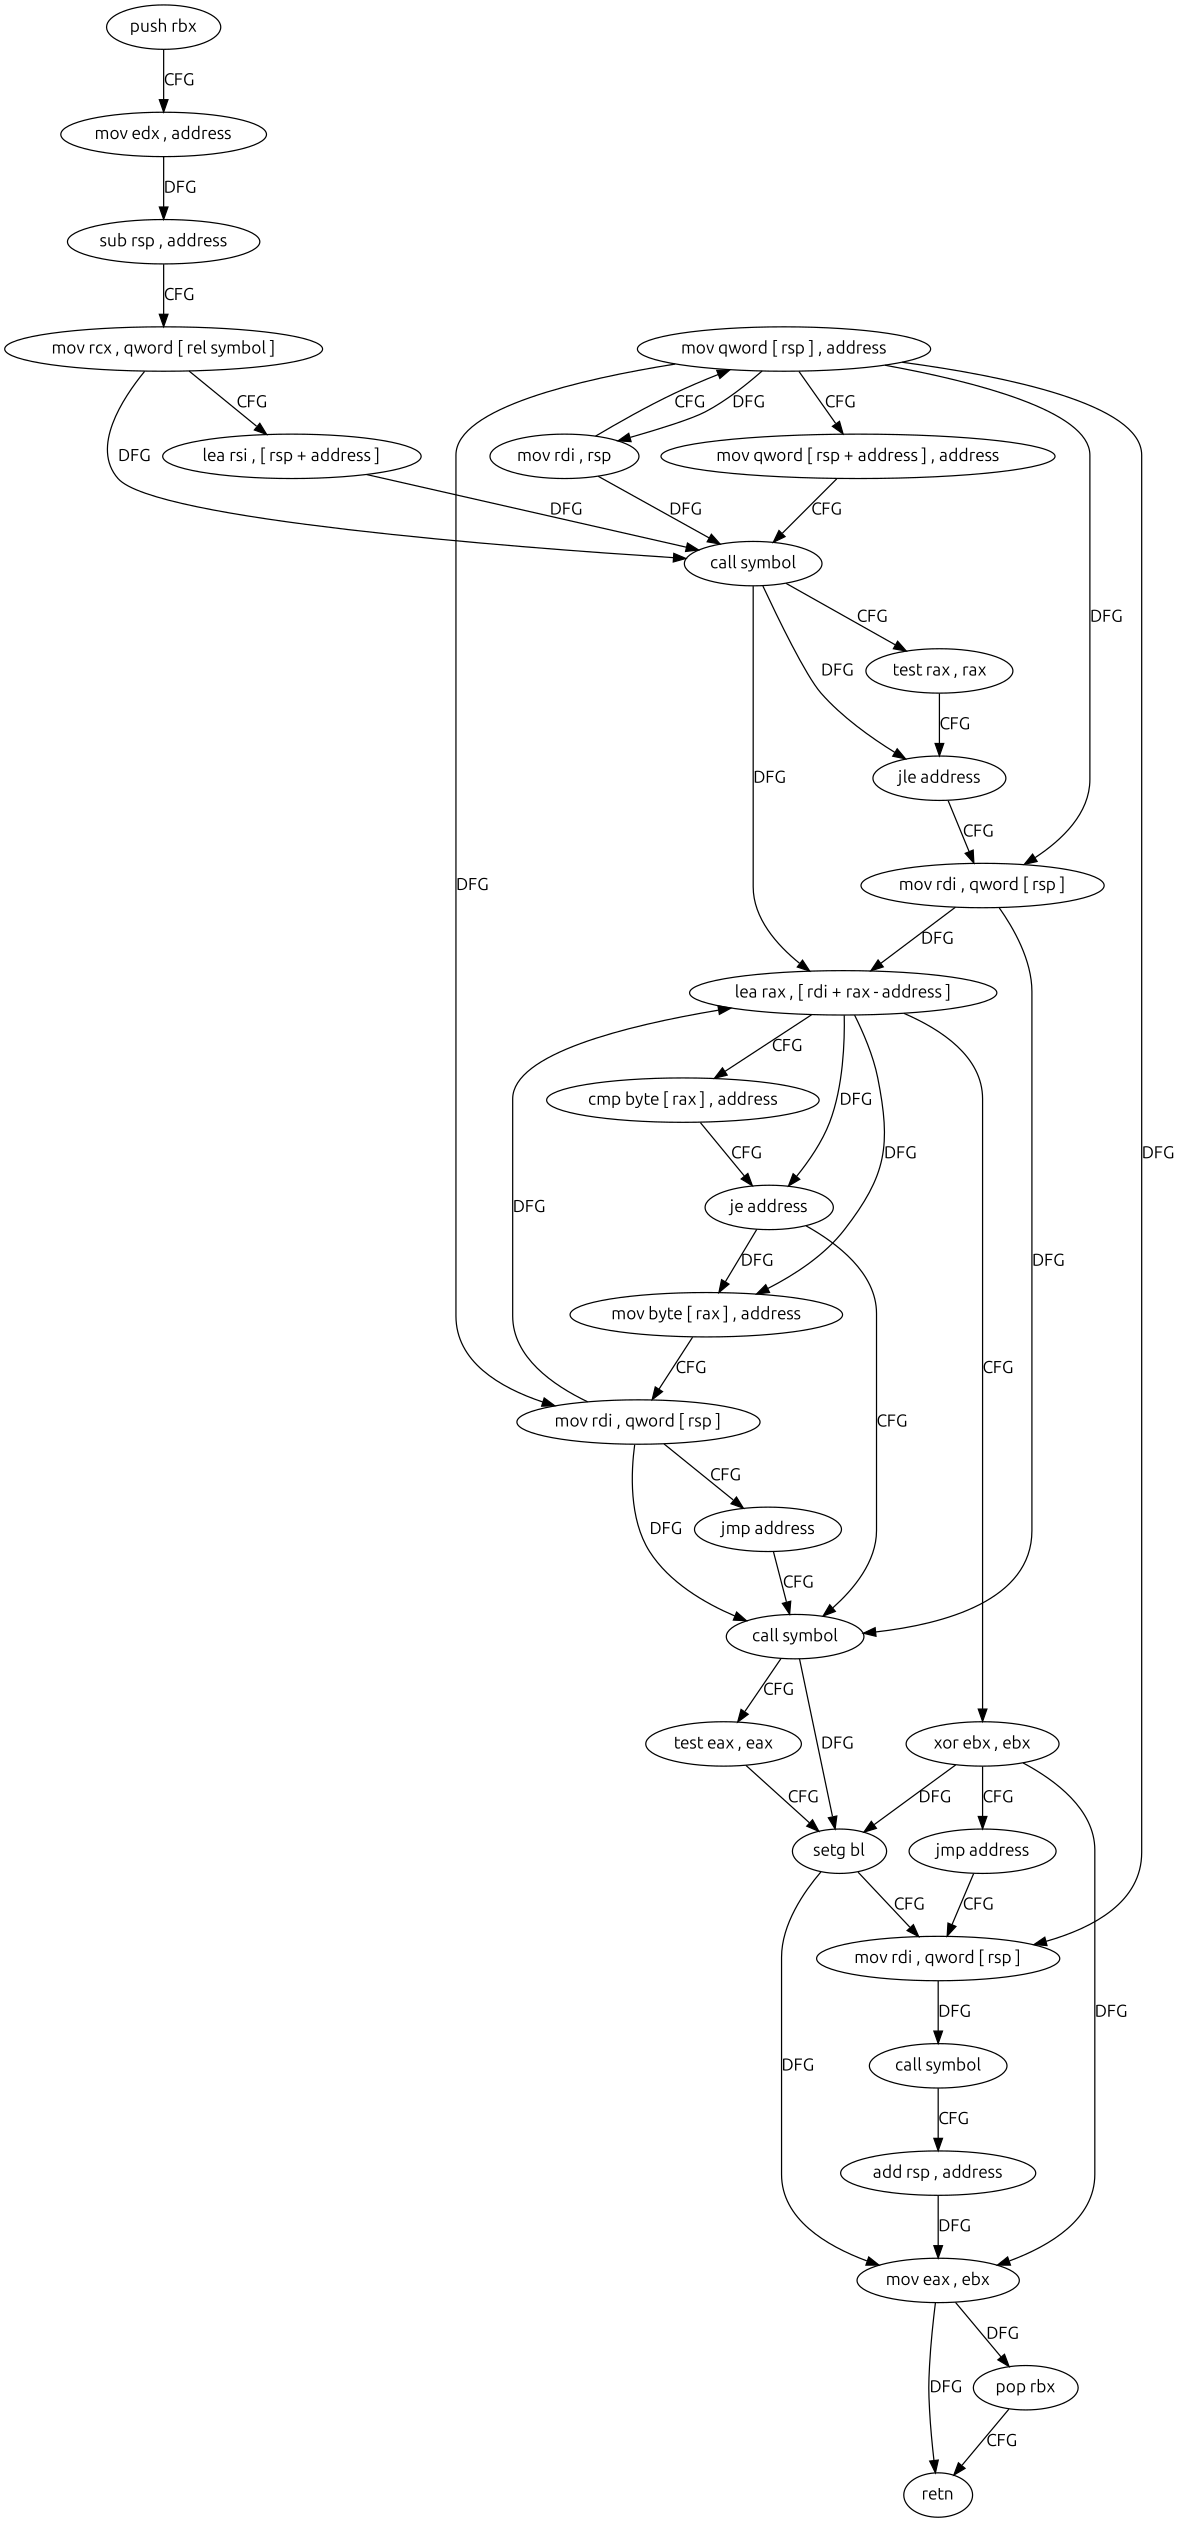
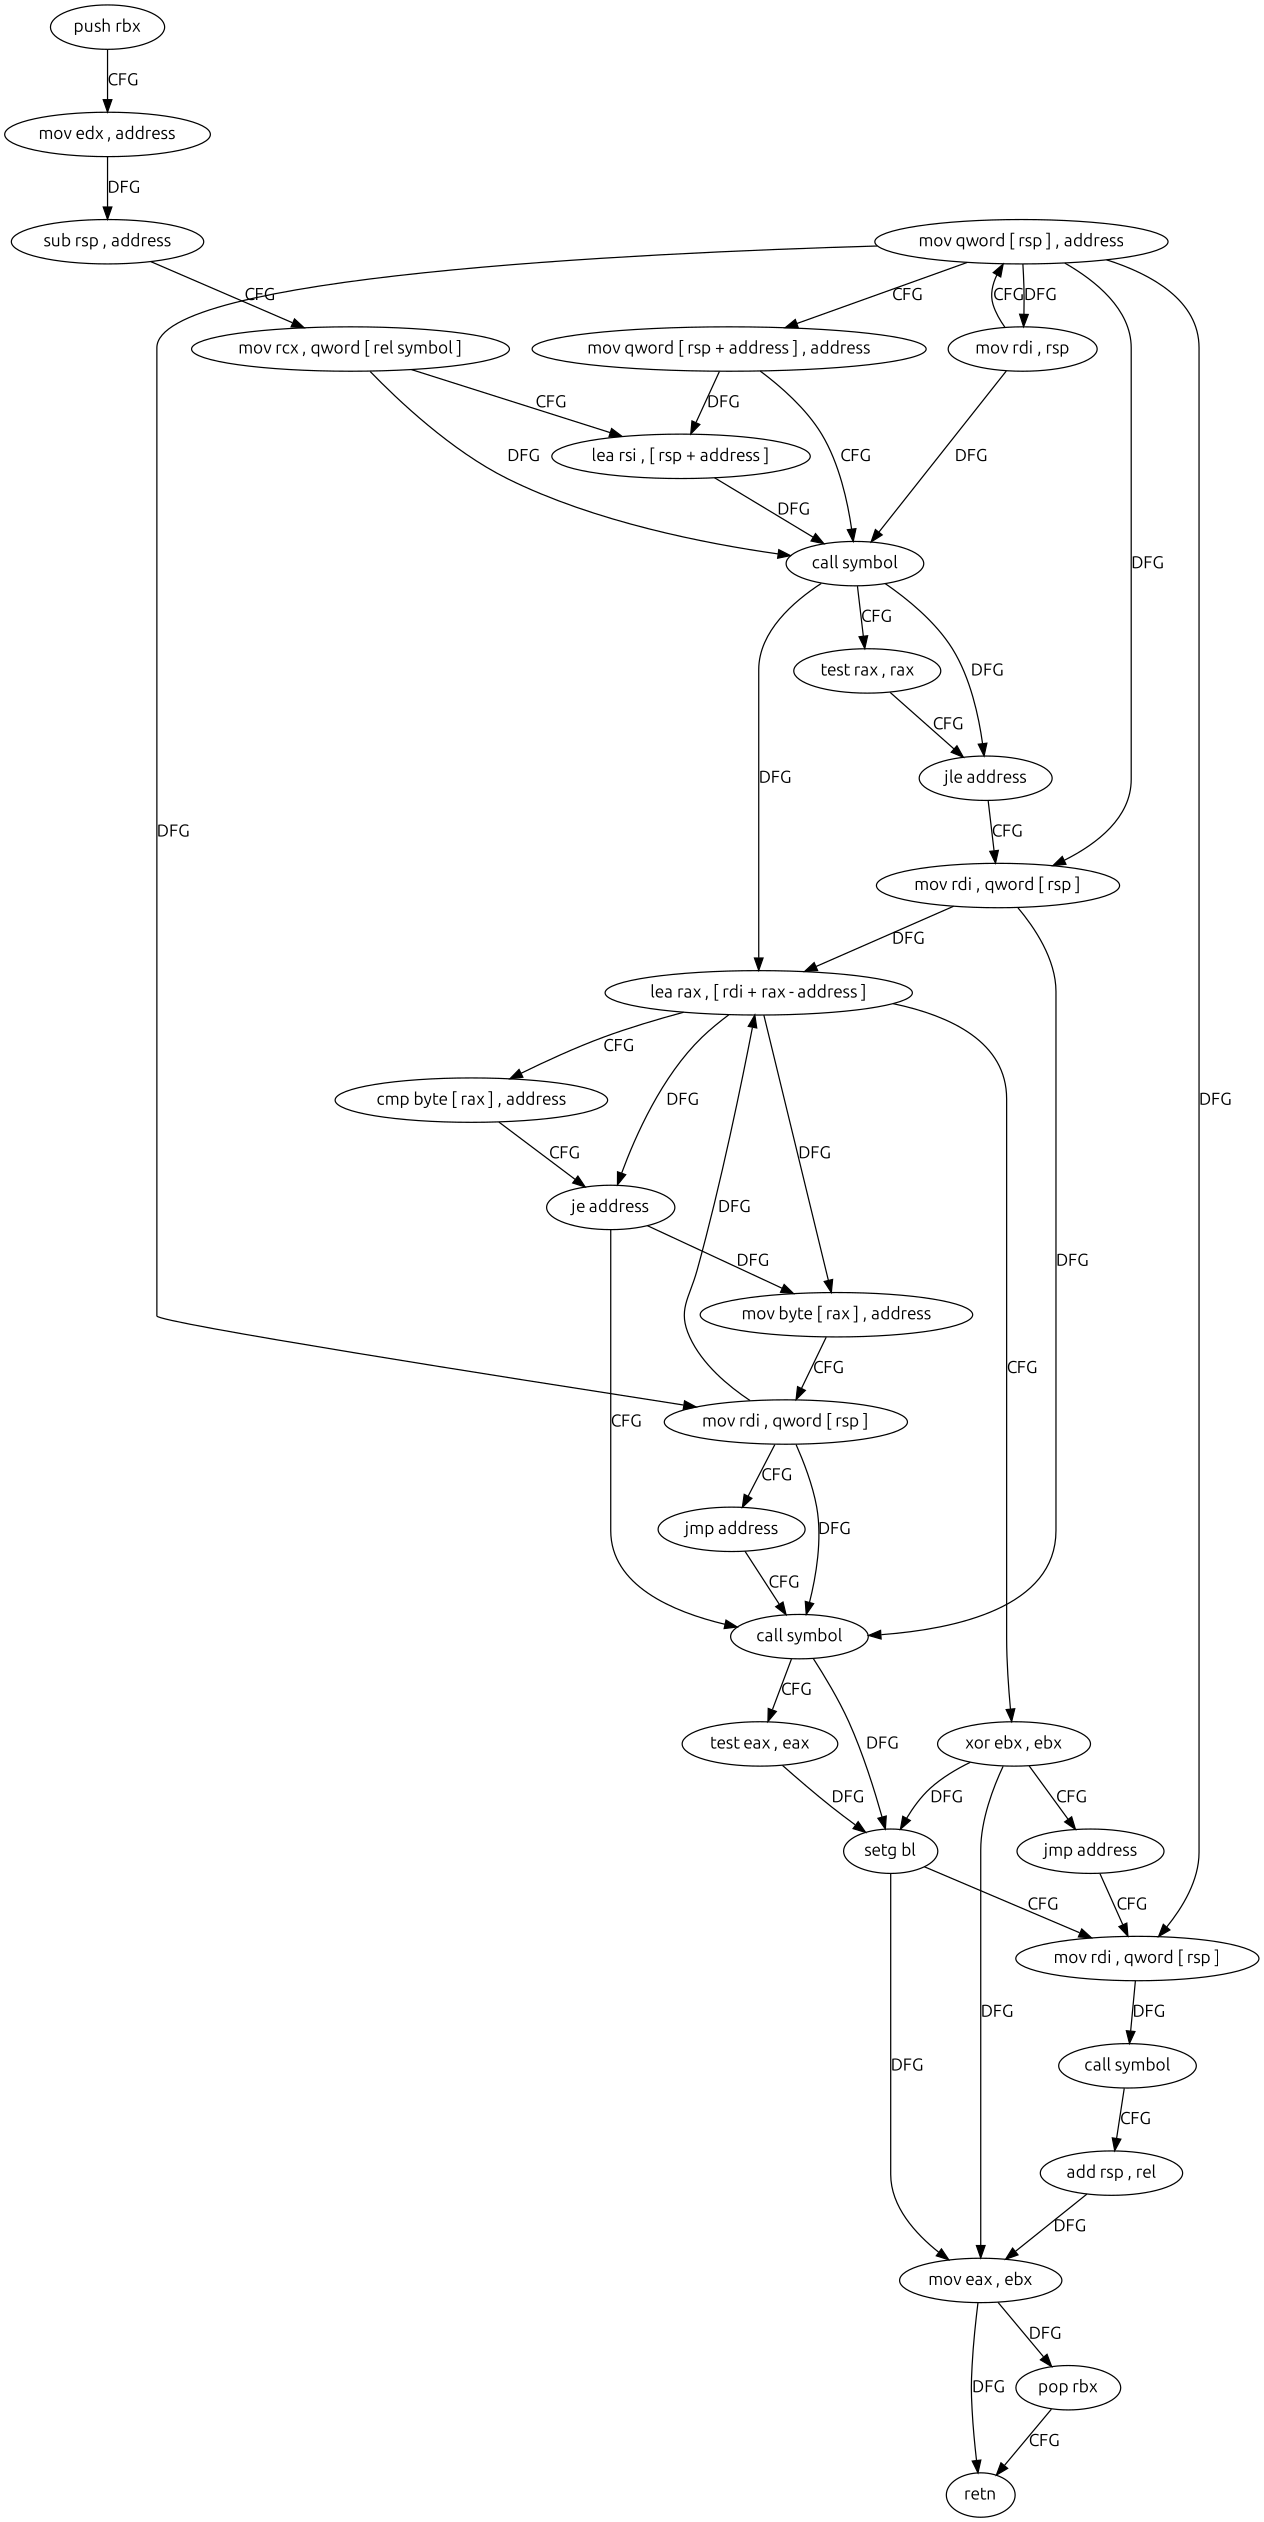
none -> (708, 397)
(803, 1798) -> (848, 1798)
(938, 2173) -> (1111, 2173)
